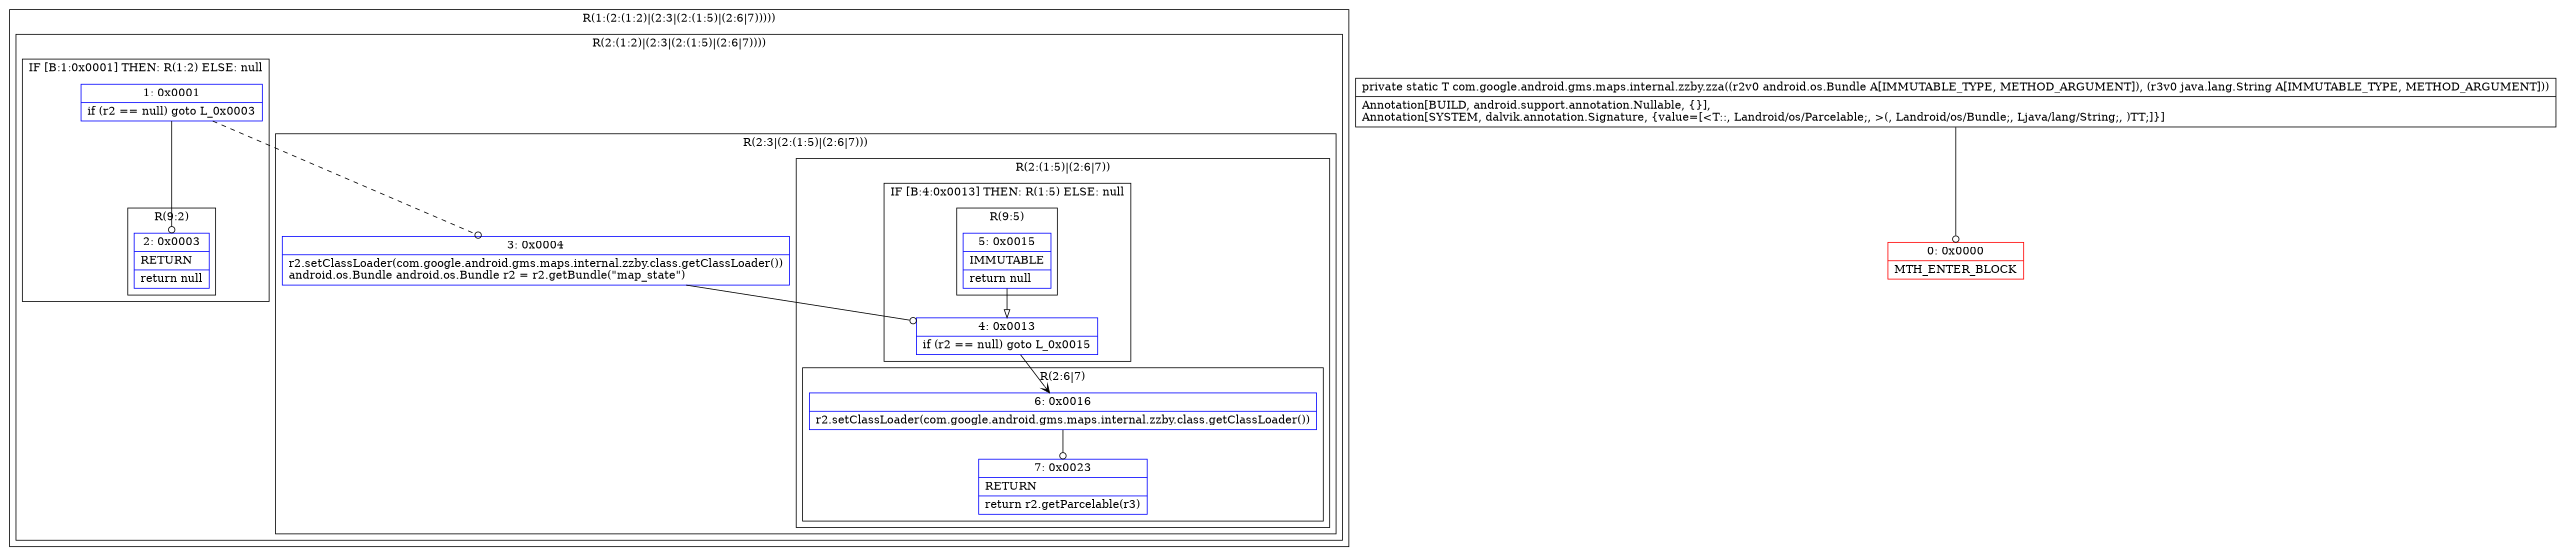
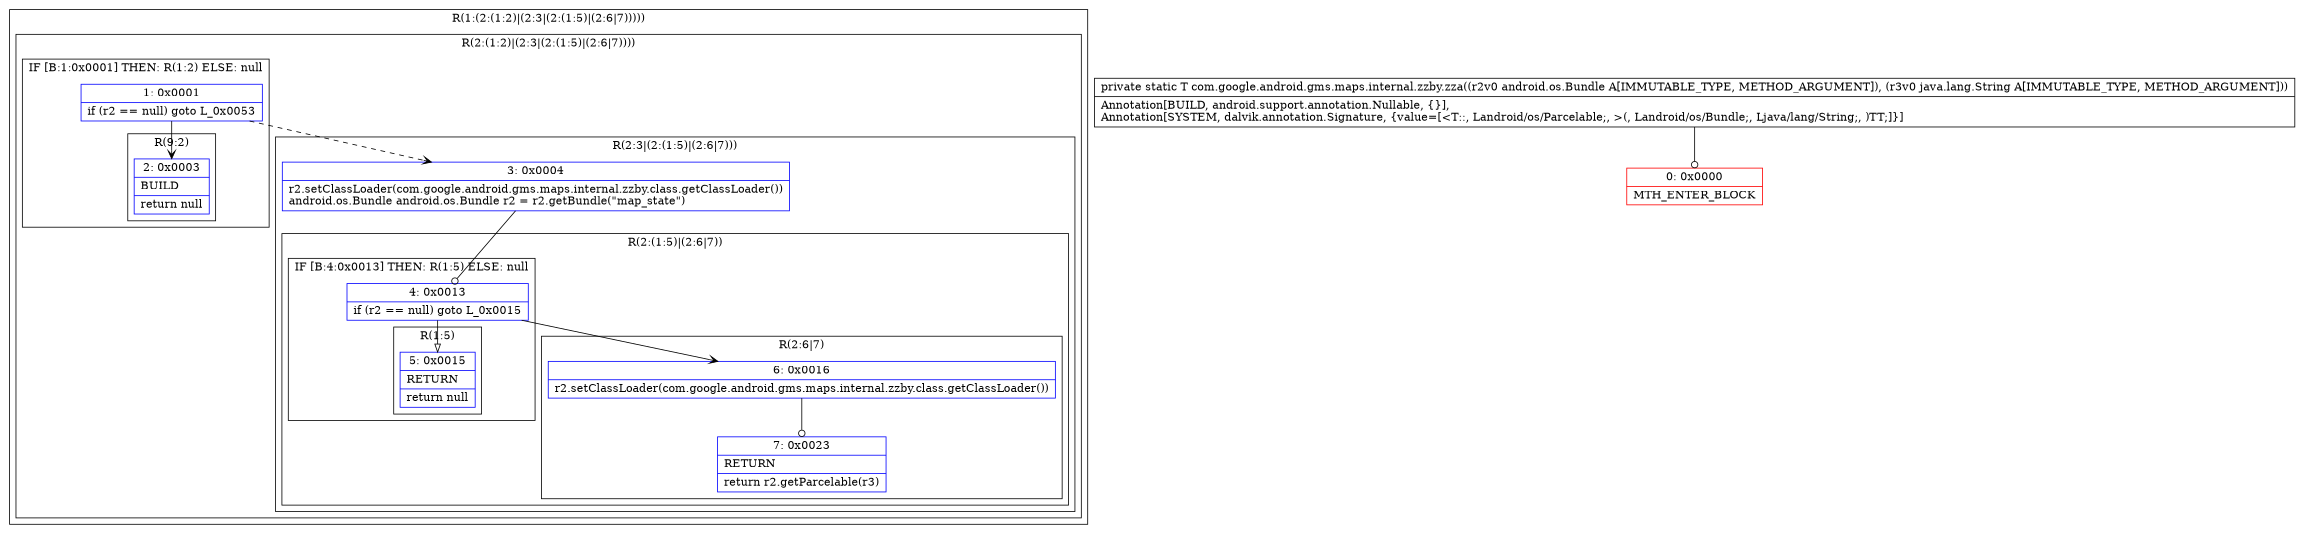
(172, 111) -> (172, 111)
(172, 174) -> (172, 139)
(344, 177) -> (345, 143)
(1007, 217) -> (438, 336)
(167, 260) -> (160, 186)
(1007, 260) -> (432, 379)
(1007, 300) -> (438, 332)
